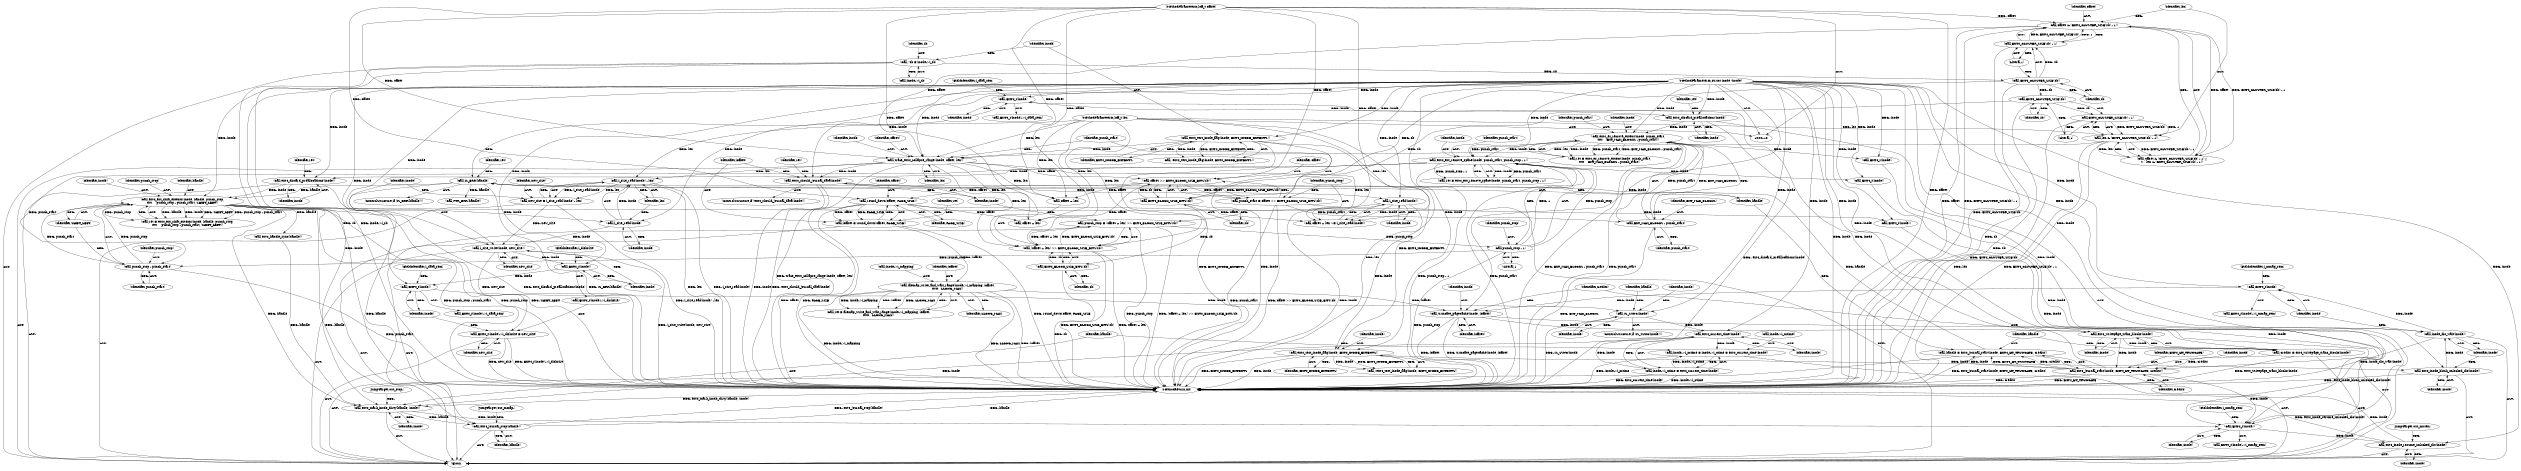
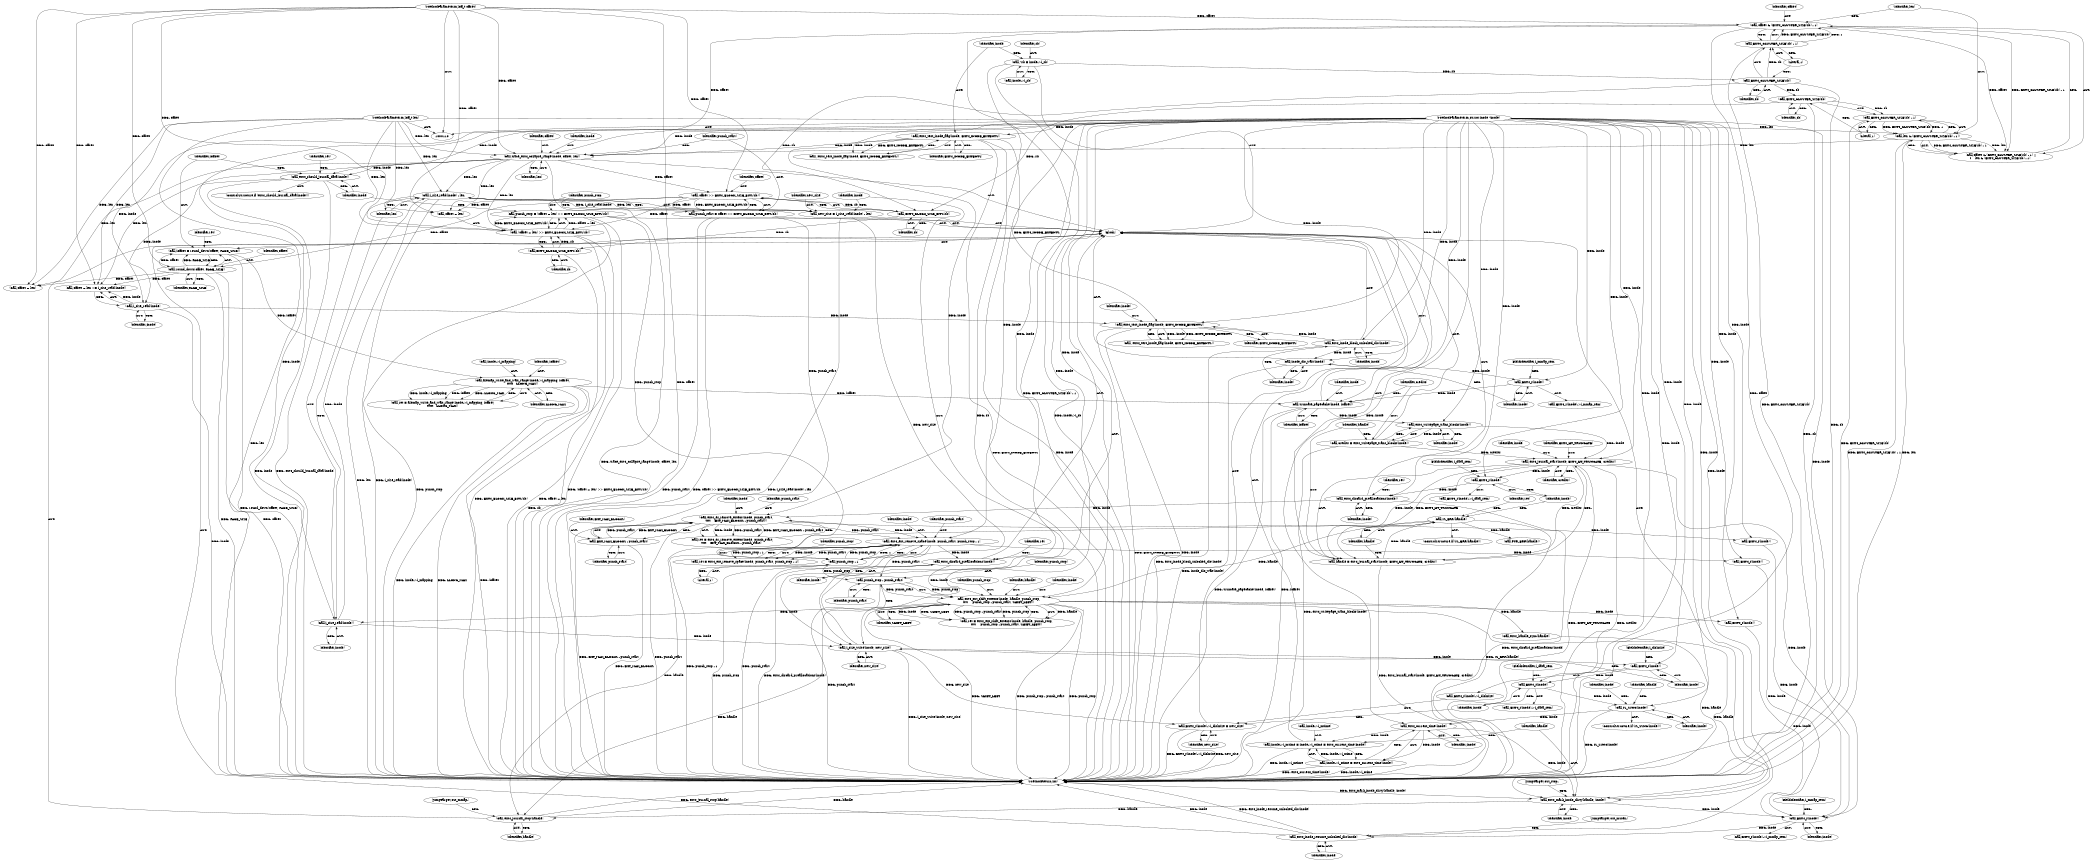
(500, 242) -> (670, 243)
(1883, 344) -> (957, 223)
